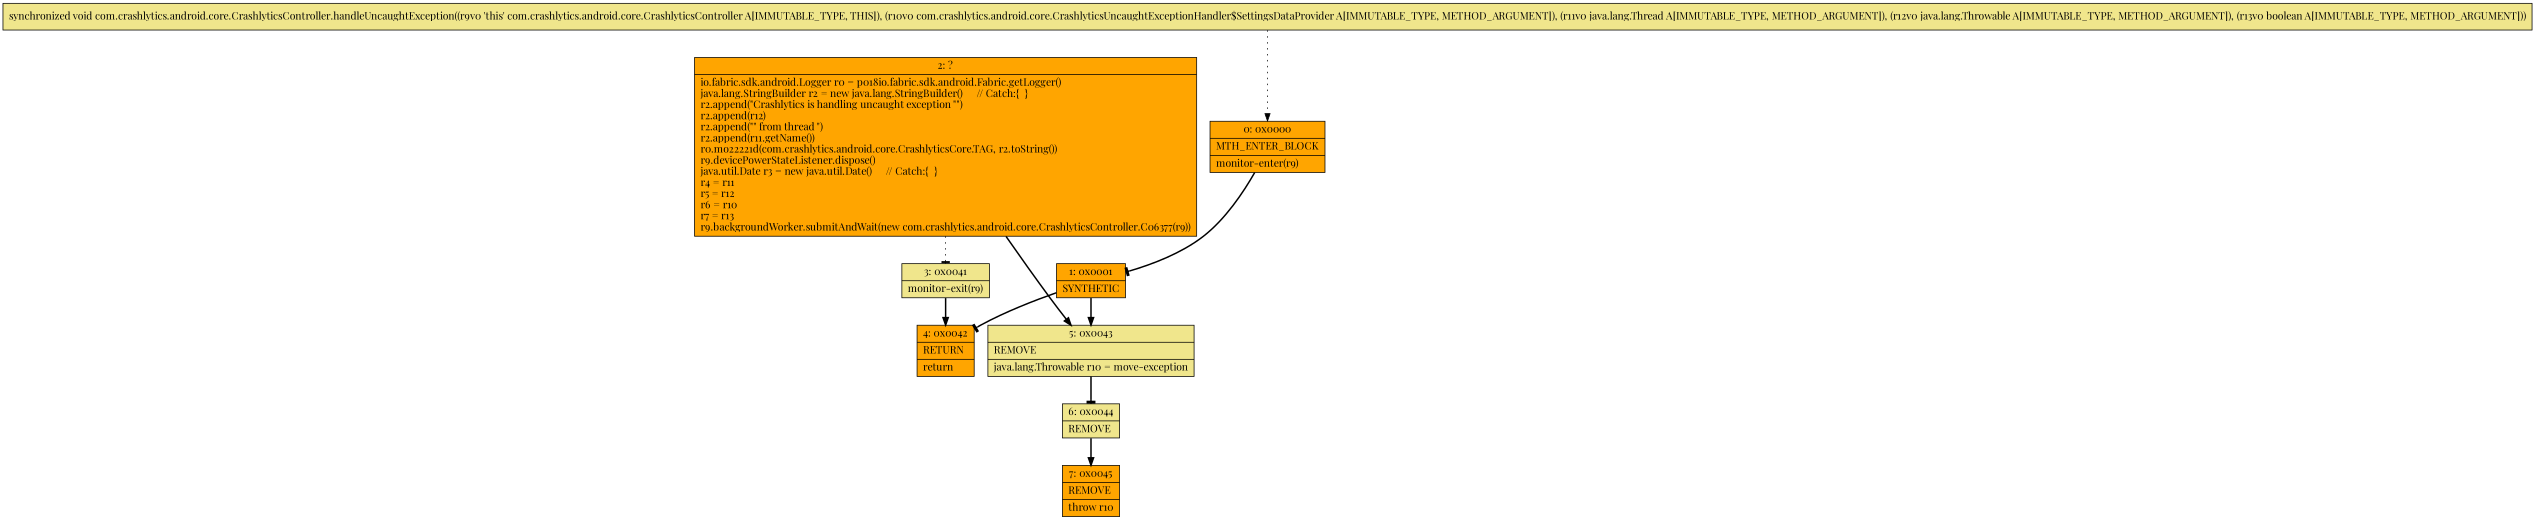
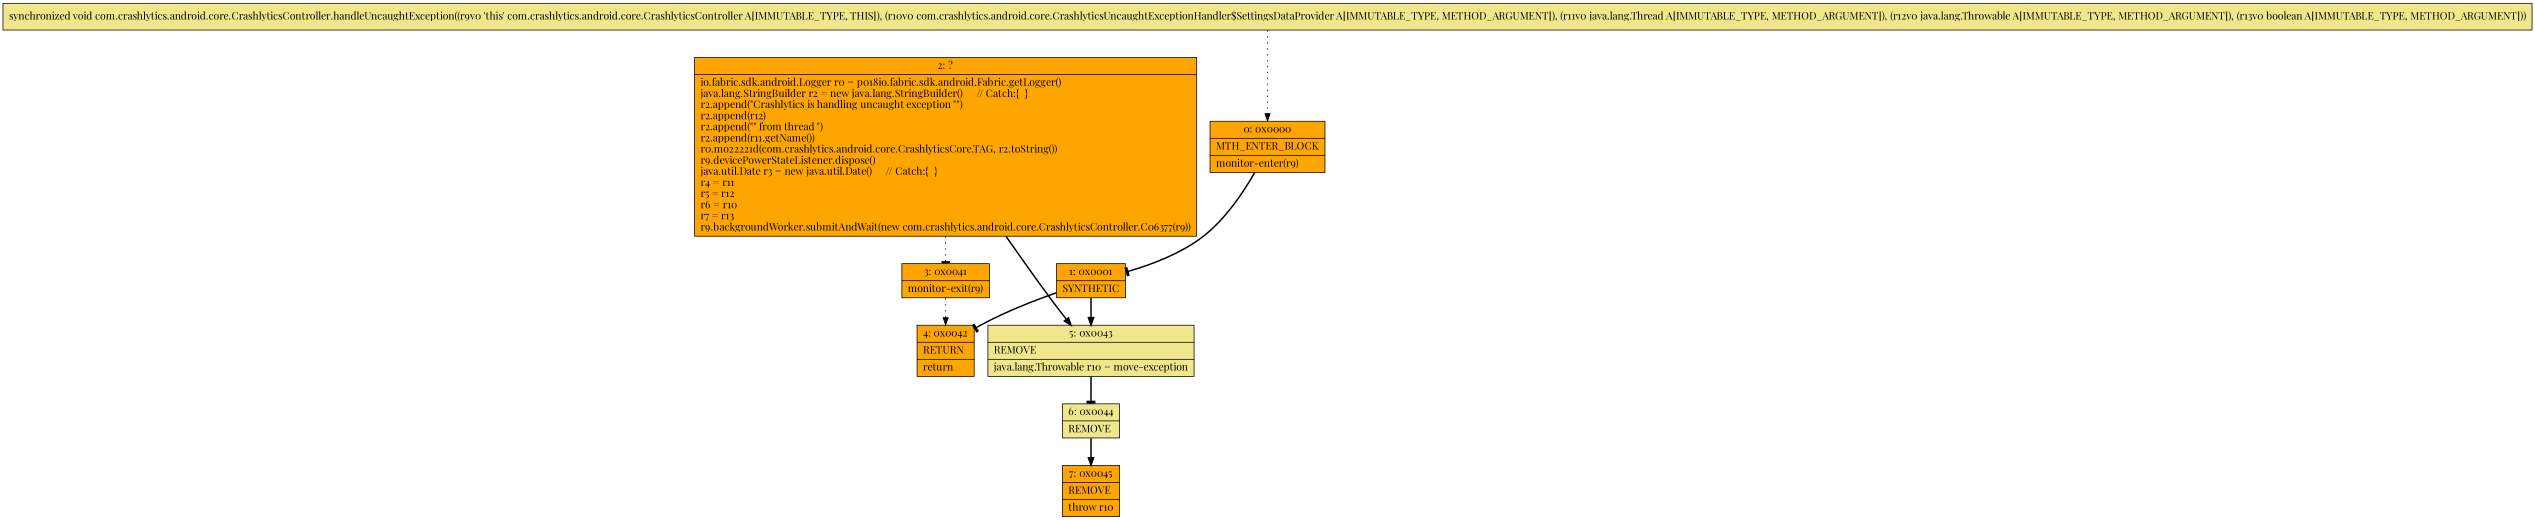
(946, 281) -> (946, 281)
(946, 308) -> (946, 308)
